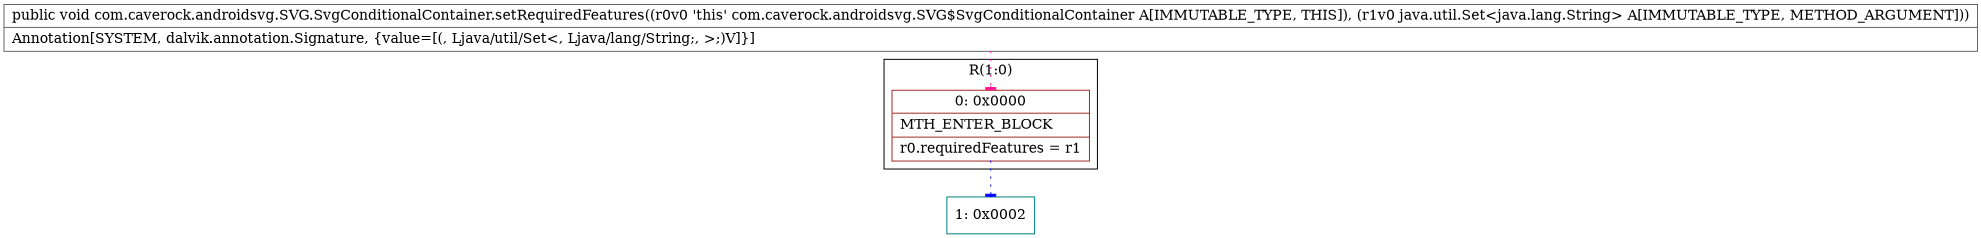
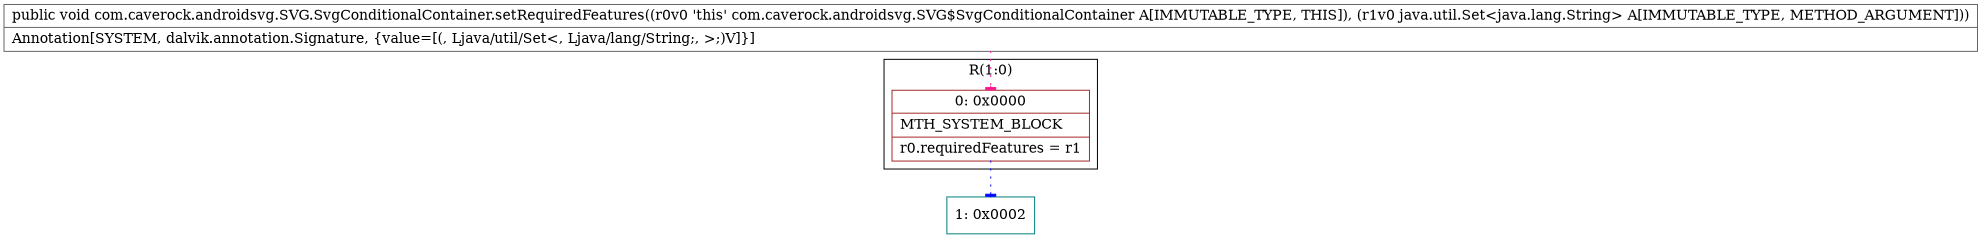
(977, 125) -> (981, 125)
